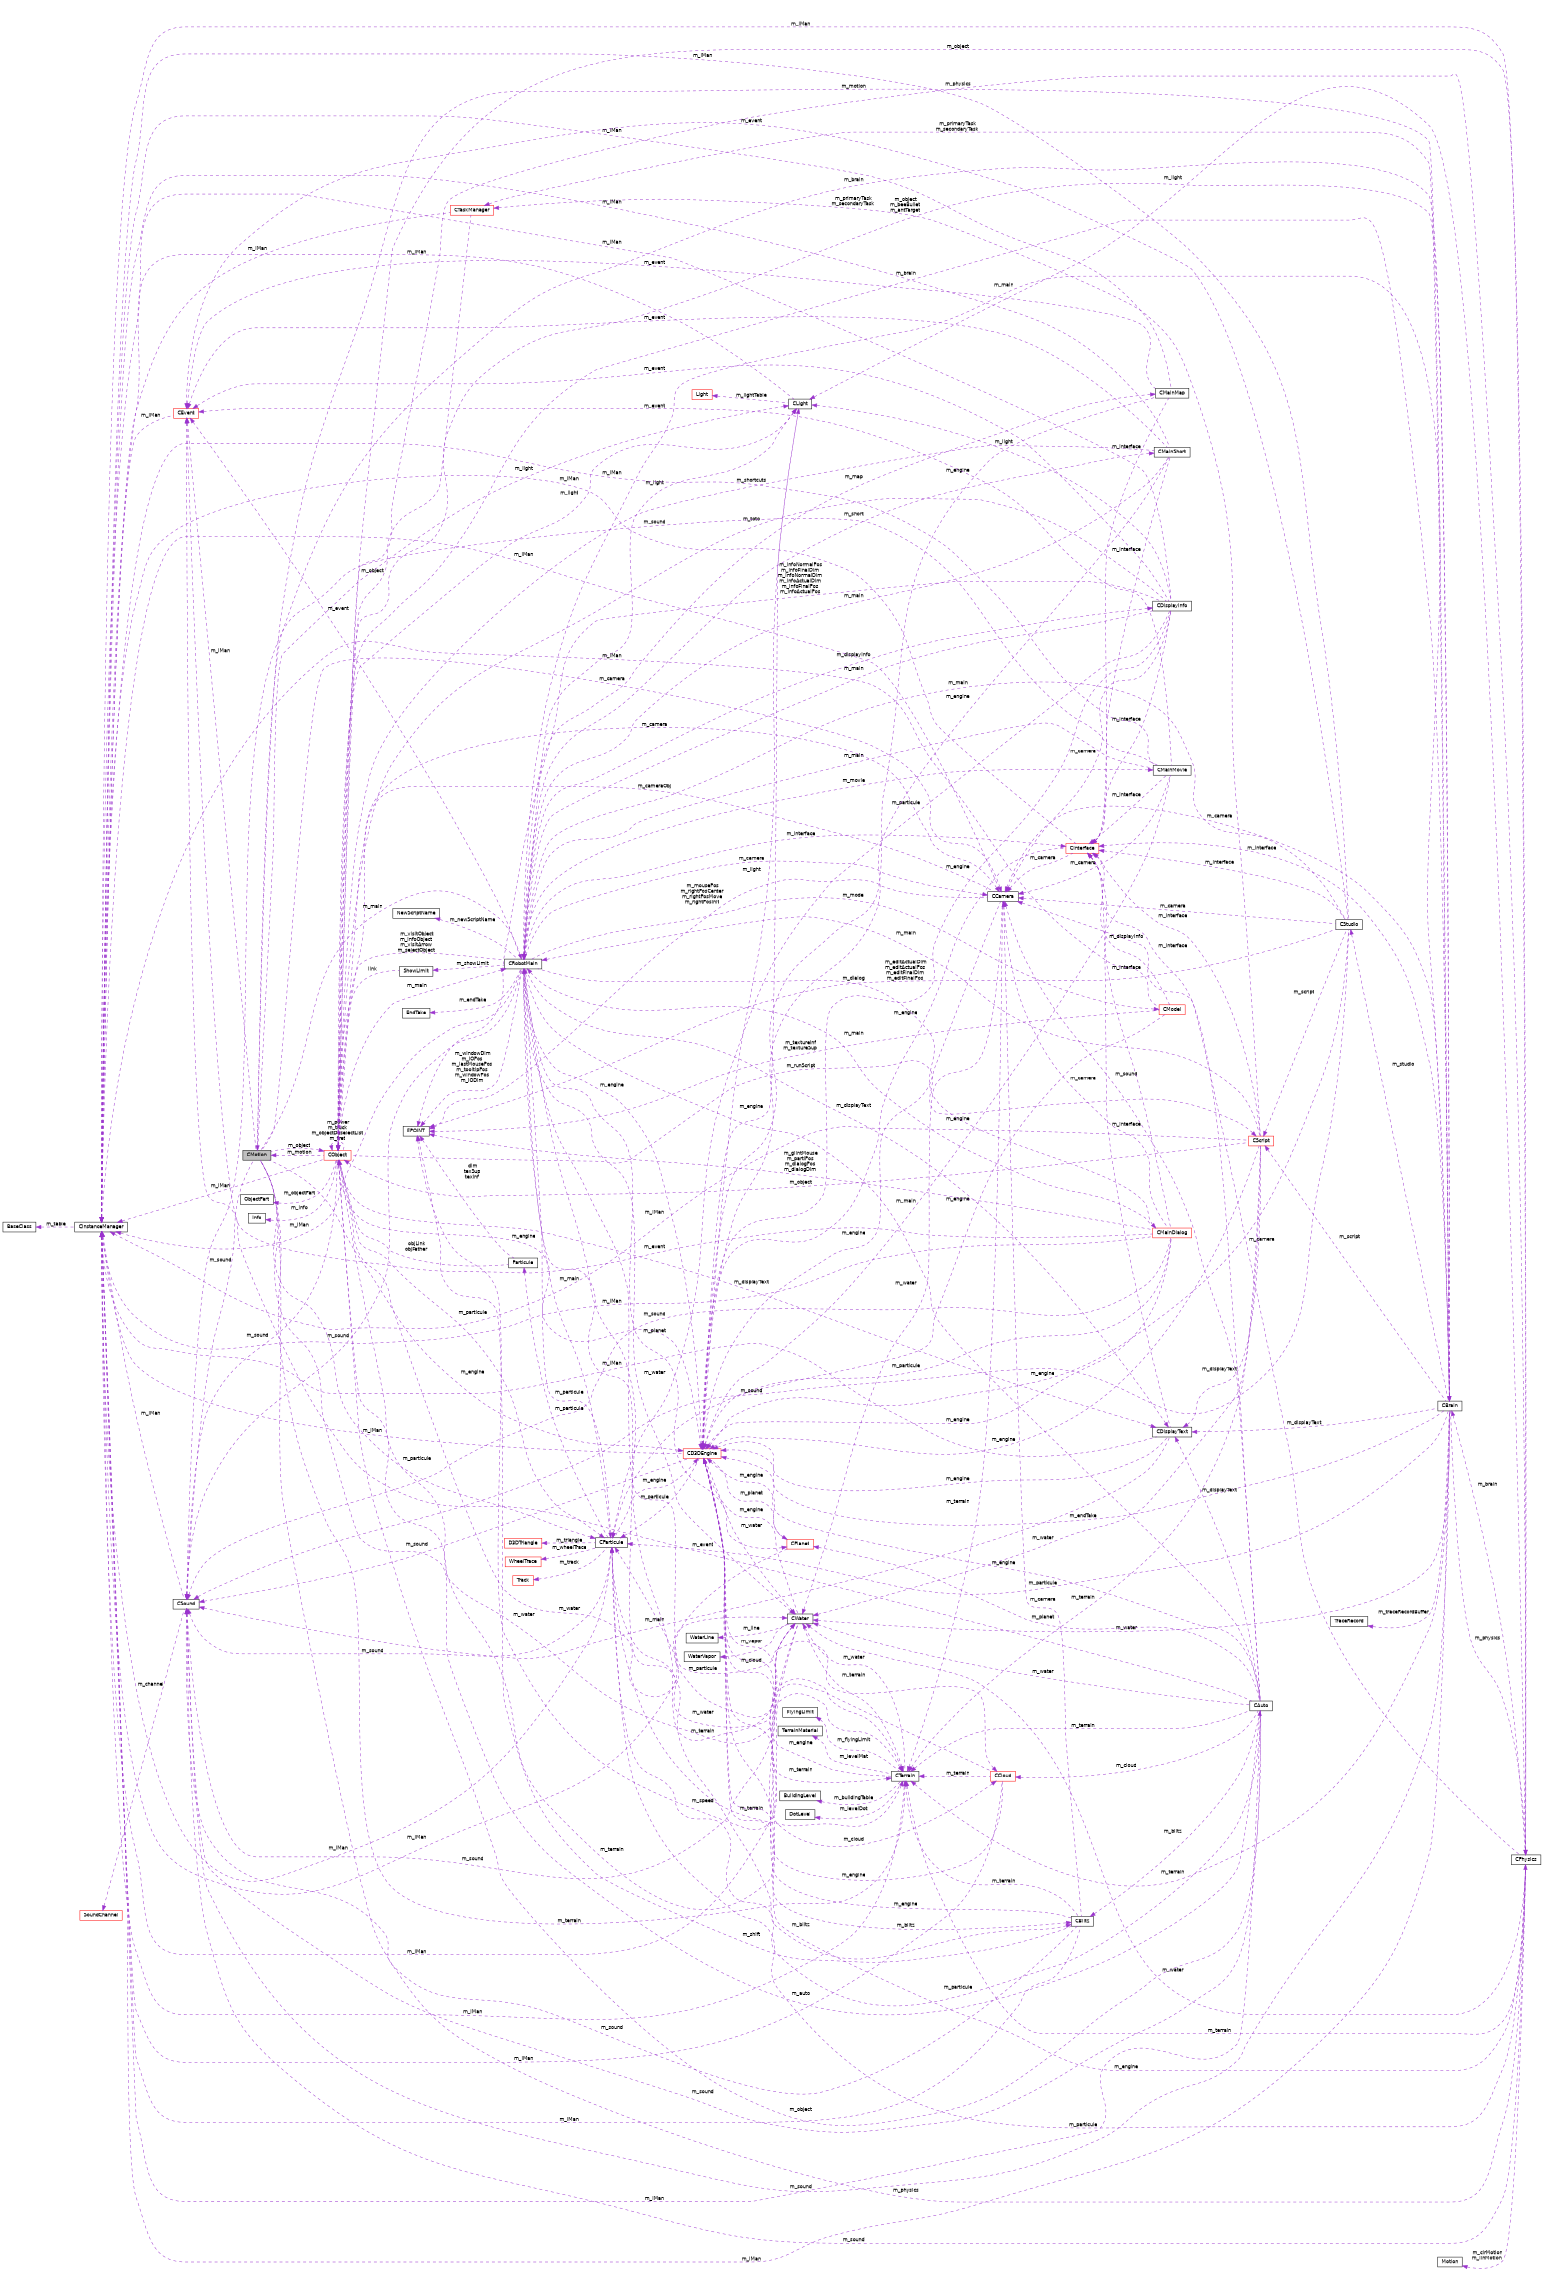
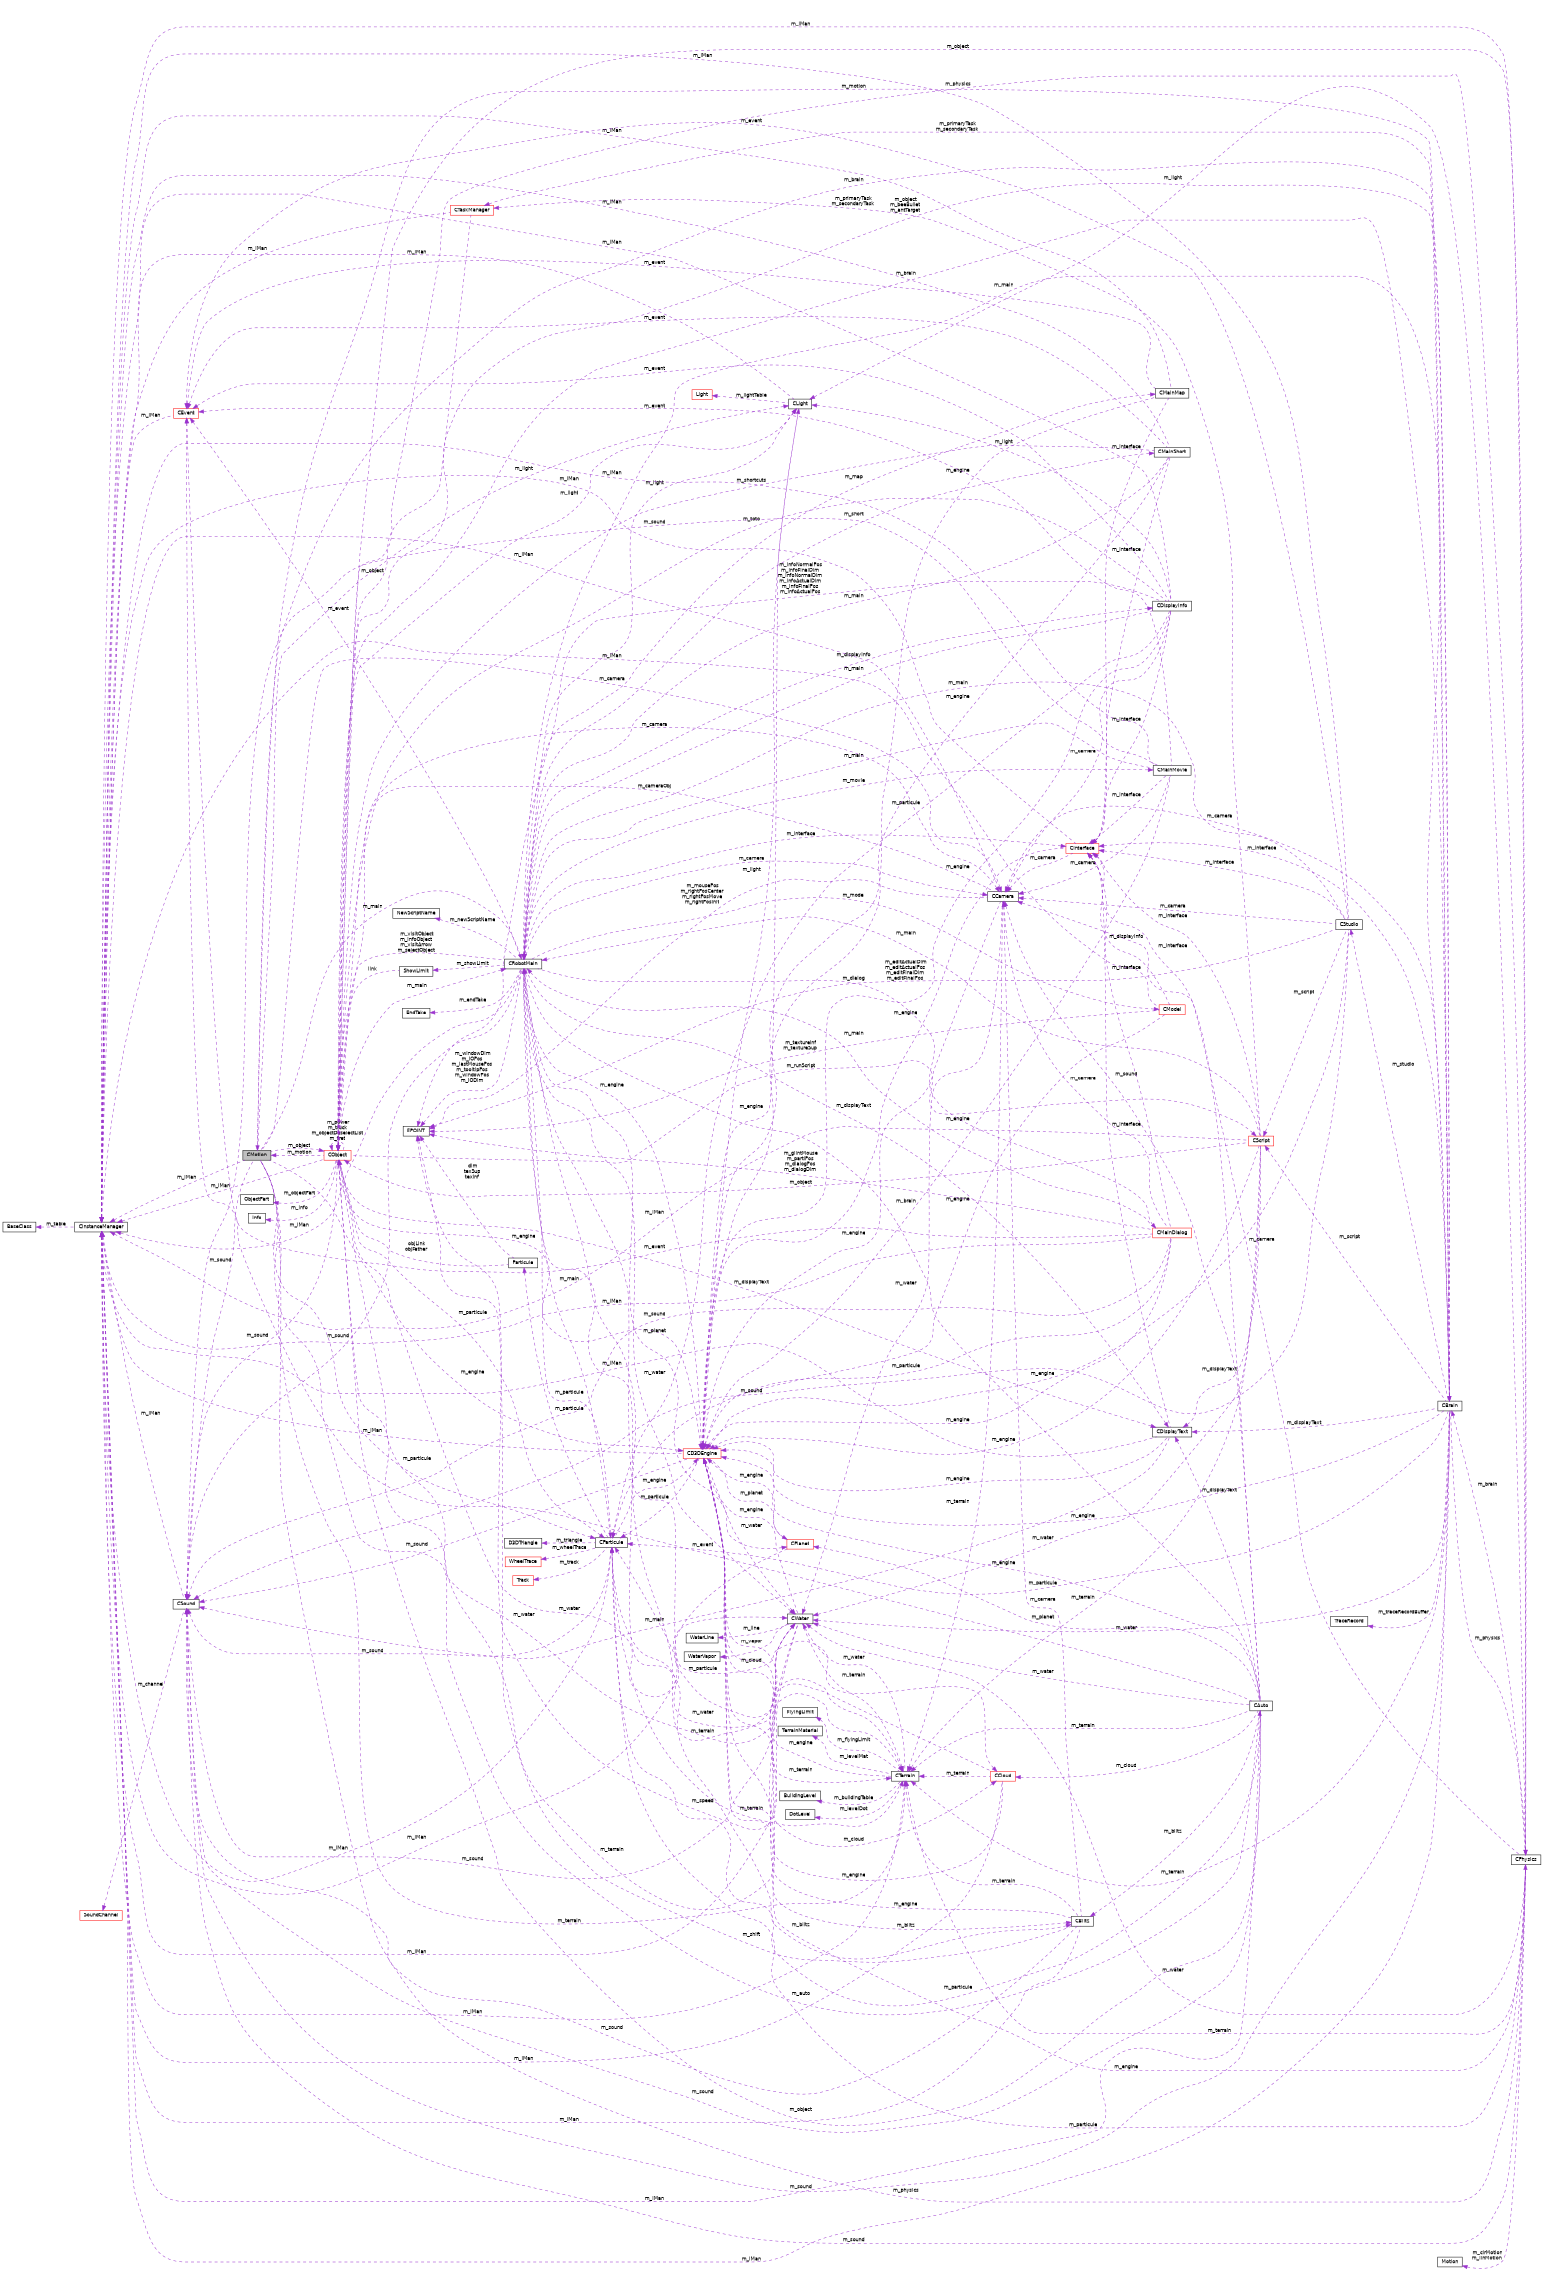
(220, 769) -> (179, 1188)
(905, 1201) -> (905, 1201)
(1082, 1516) -> (1082, 1516)
(523, 1543) -> (523, 1543)
